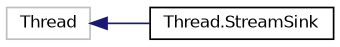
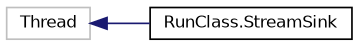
(242, 23) -> (251, 23)
